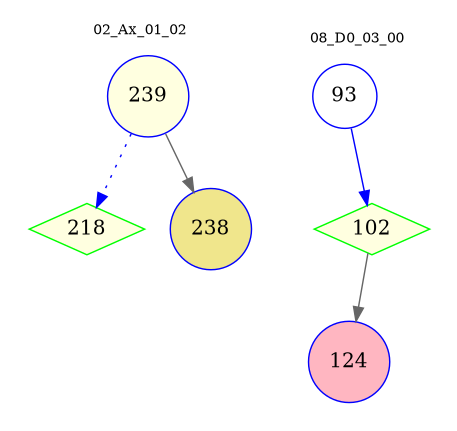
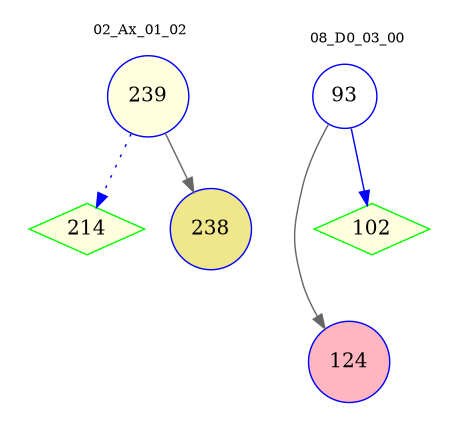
(87, 229) -> (87, 229)
(363, 280) -> (296, 219)
